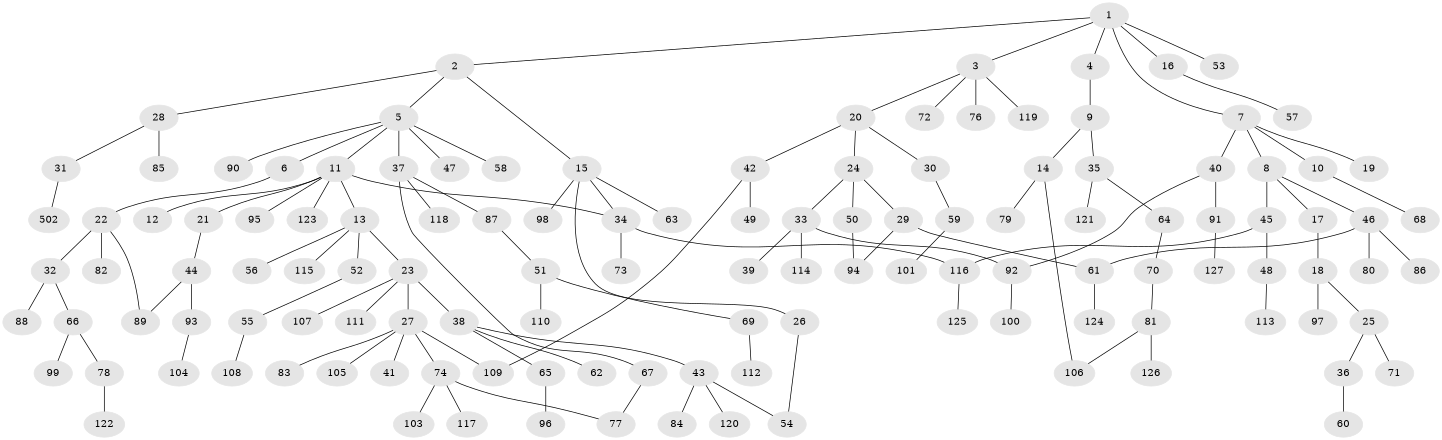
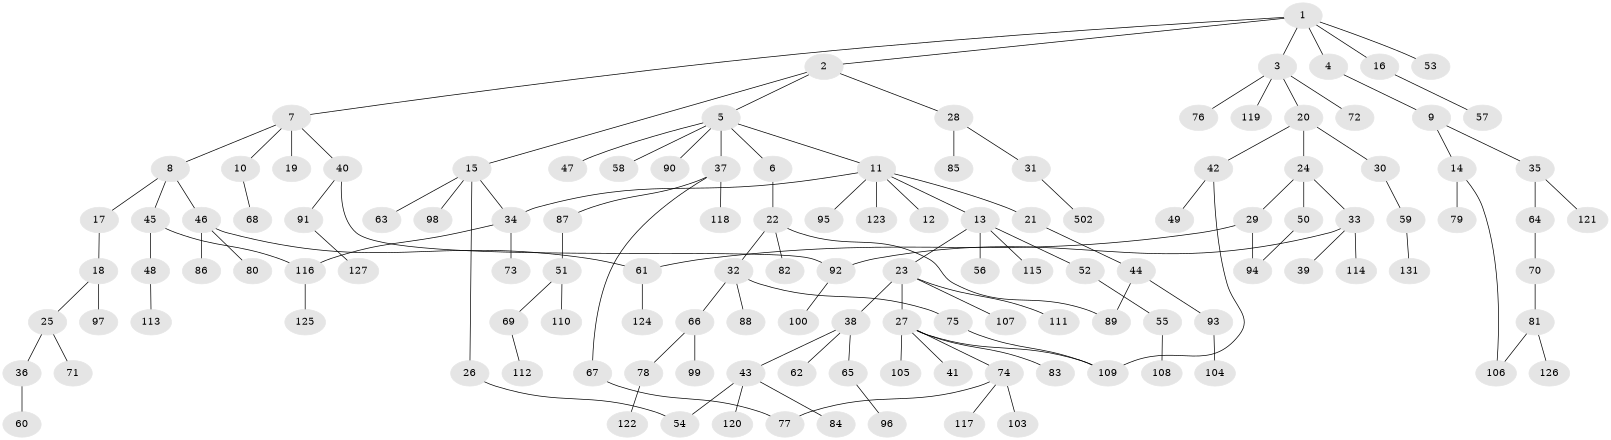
(906, 271) -> (1410, 271)
none -> (953, 322)
